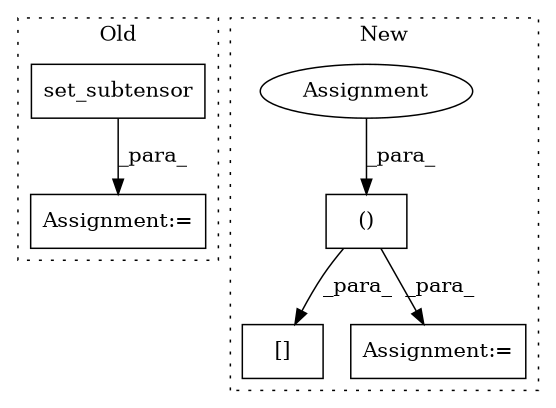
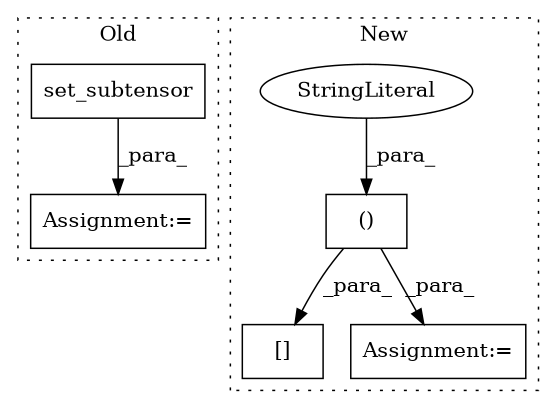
(366, 91) -> (366, 91)
